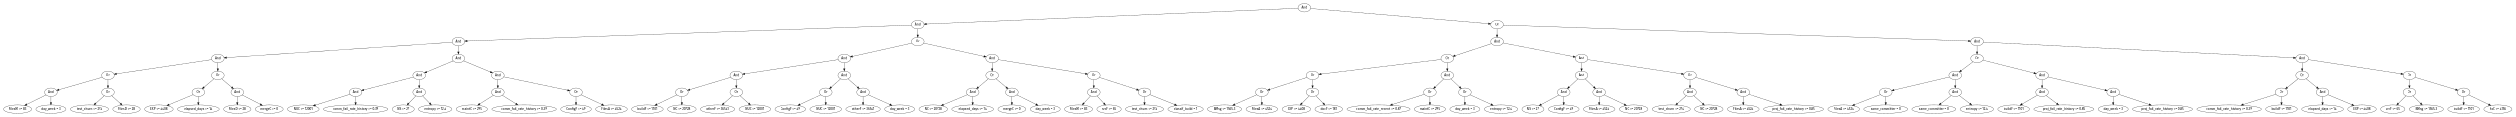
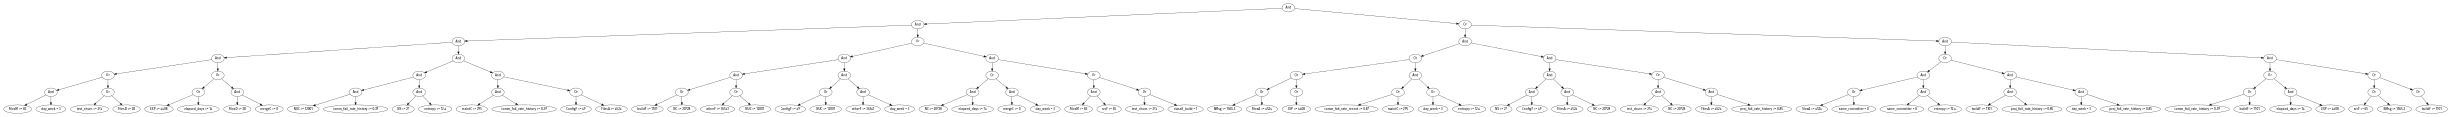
(1329, 109) -> none
(2498, 109) -> none
